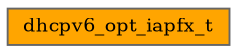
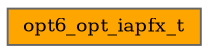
(119, 27) -> (104, 27)
